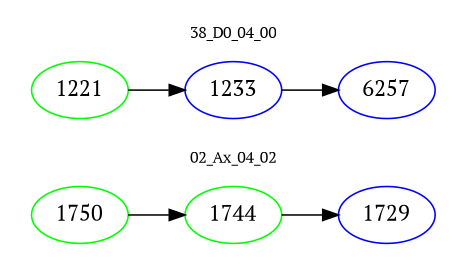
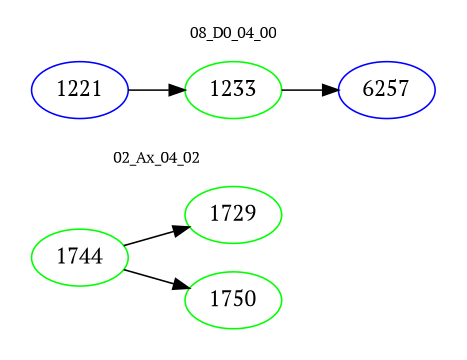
(233, 34) -> (233, 34)
(80, 90) -> (80, 90)
(233, 90) -> (233, 90)
(149, 215) -> (149, 277)
(387, 215) -> (233, 215)
